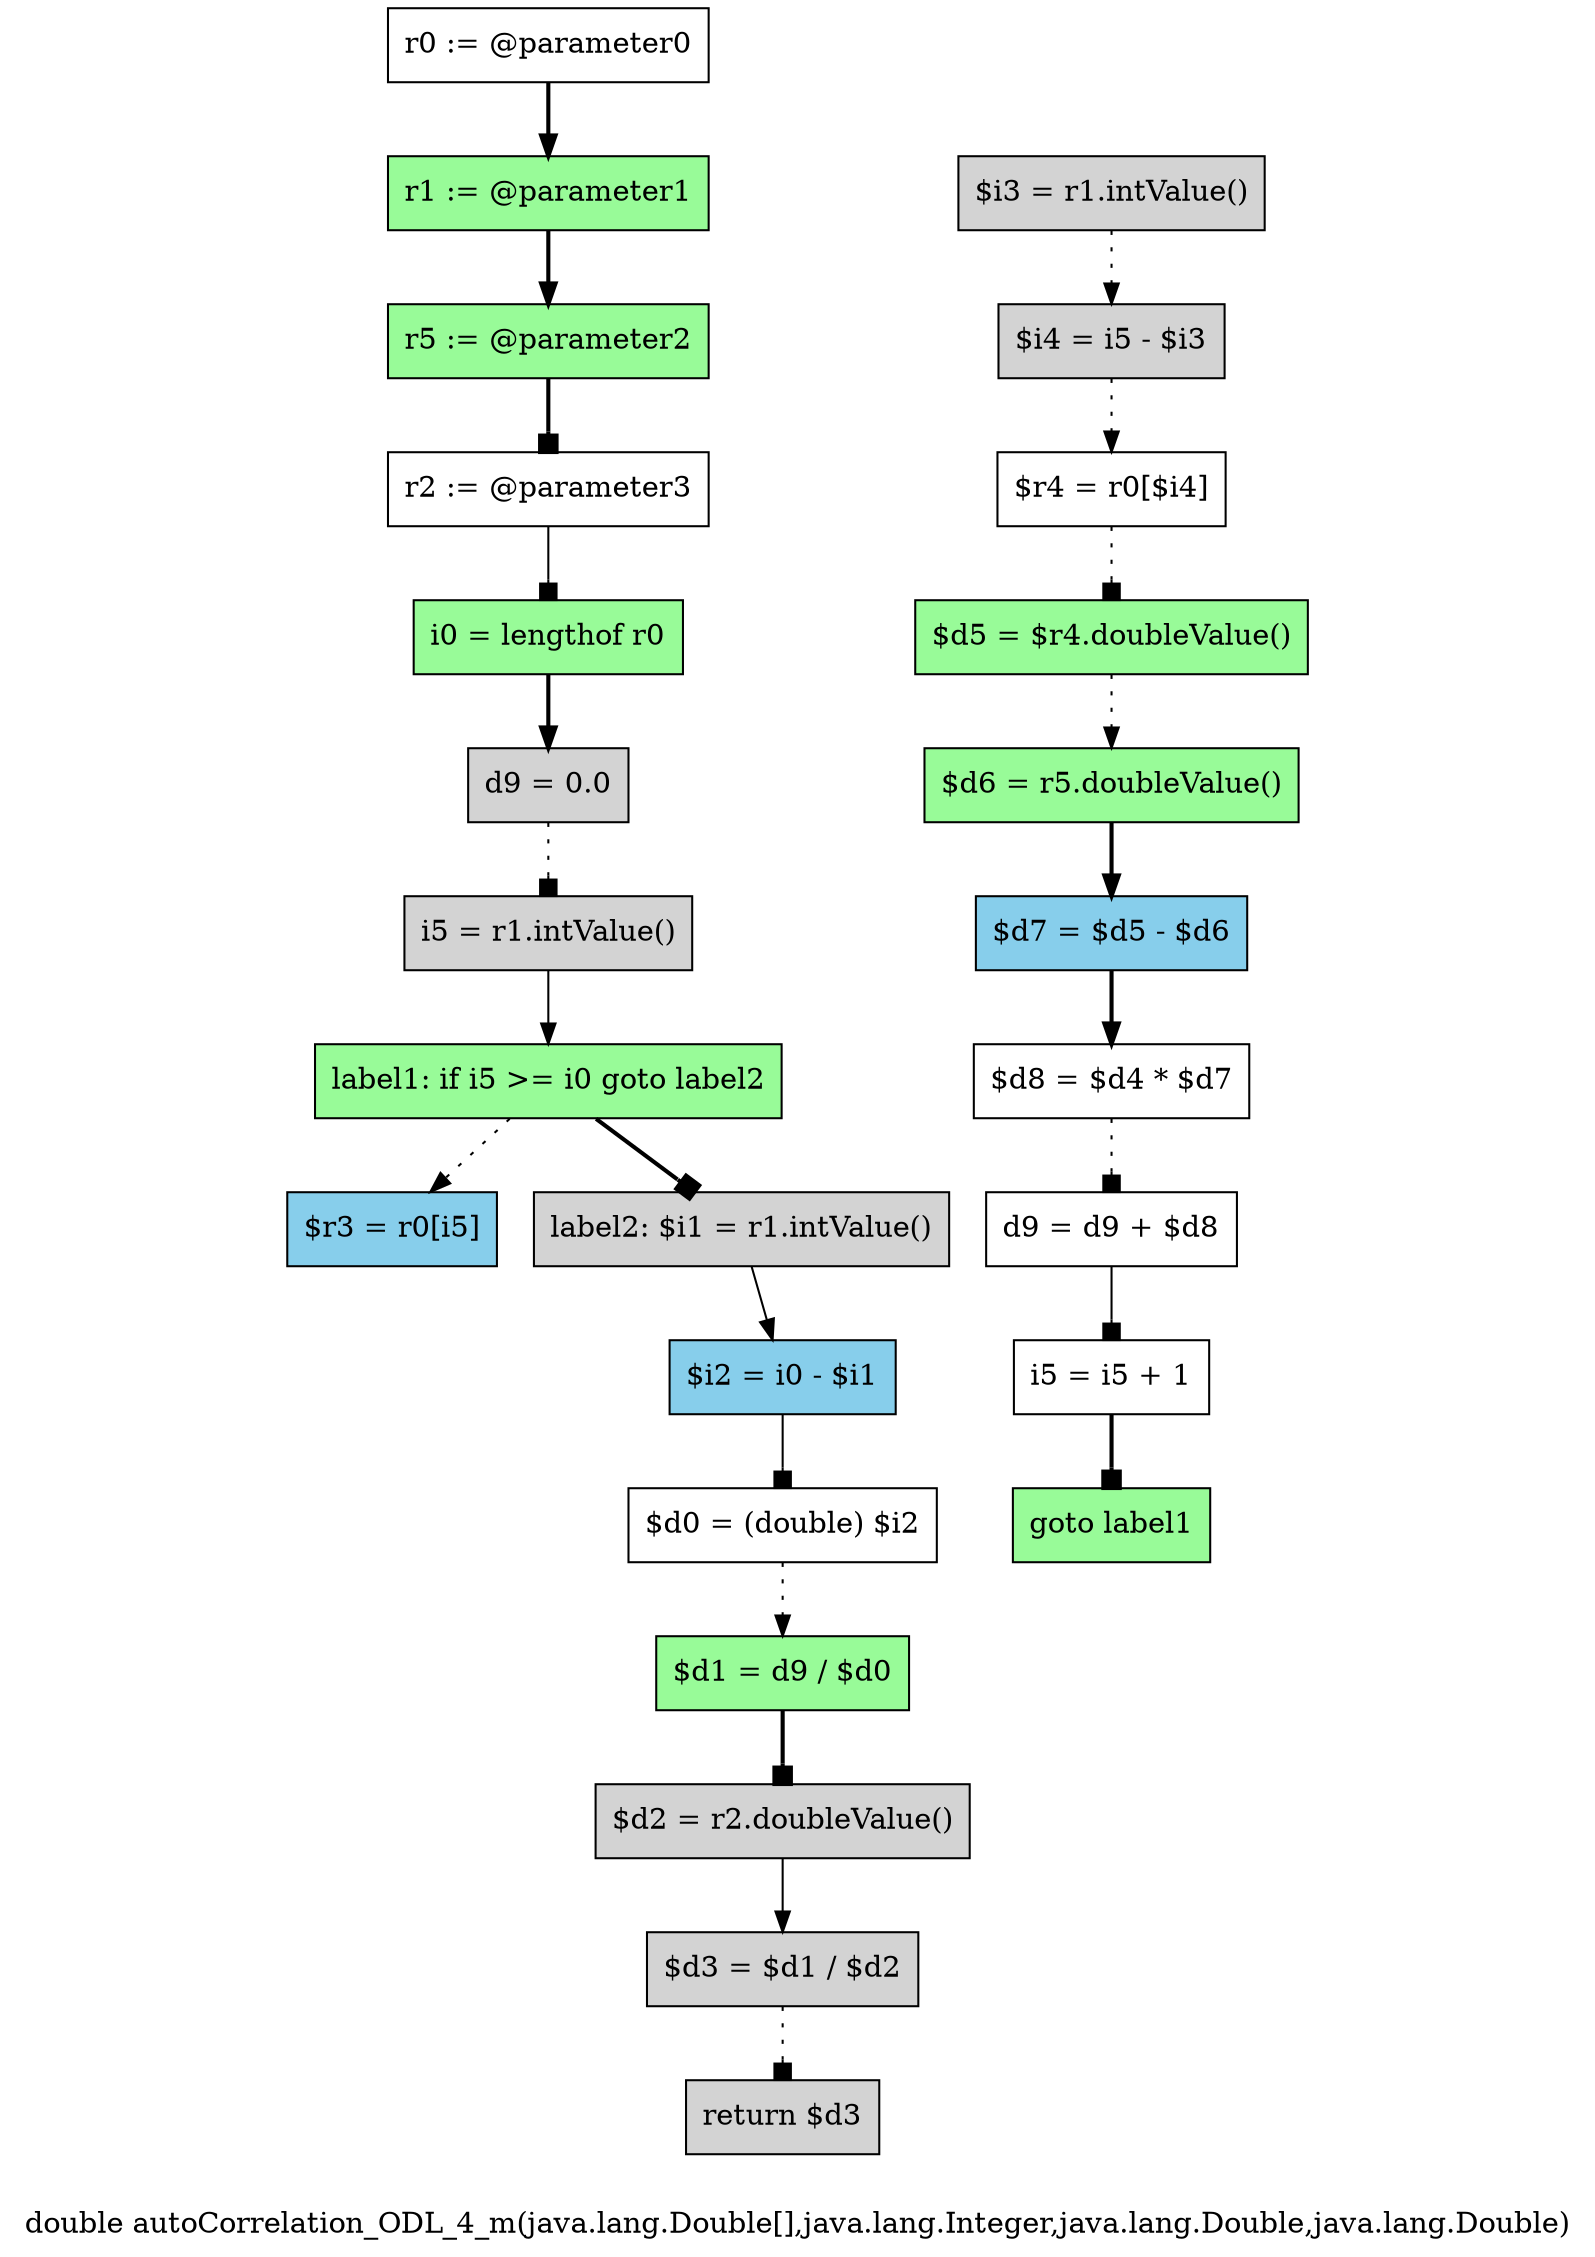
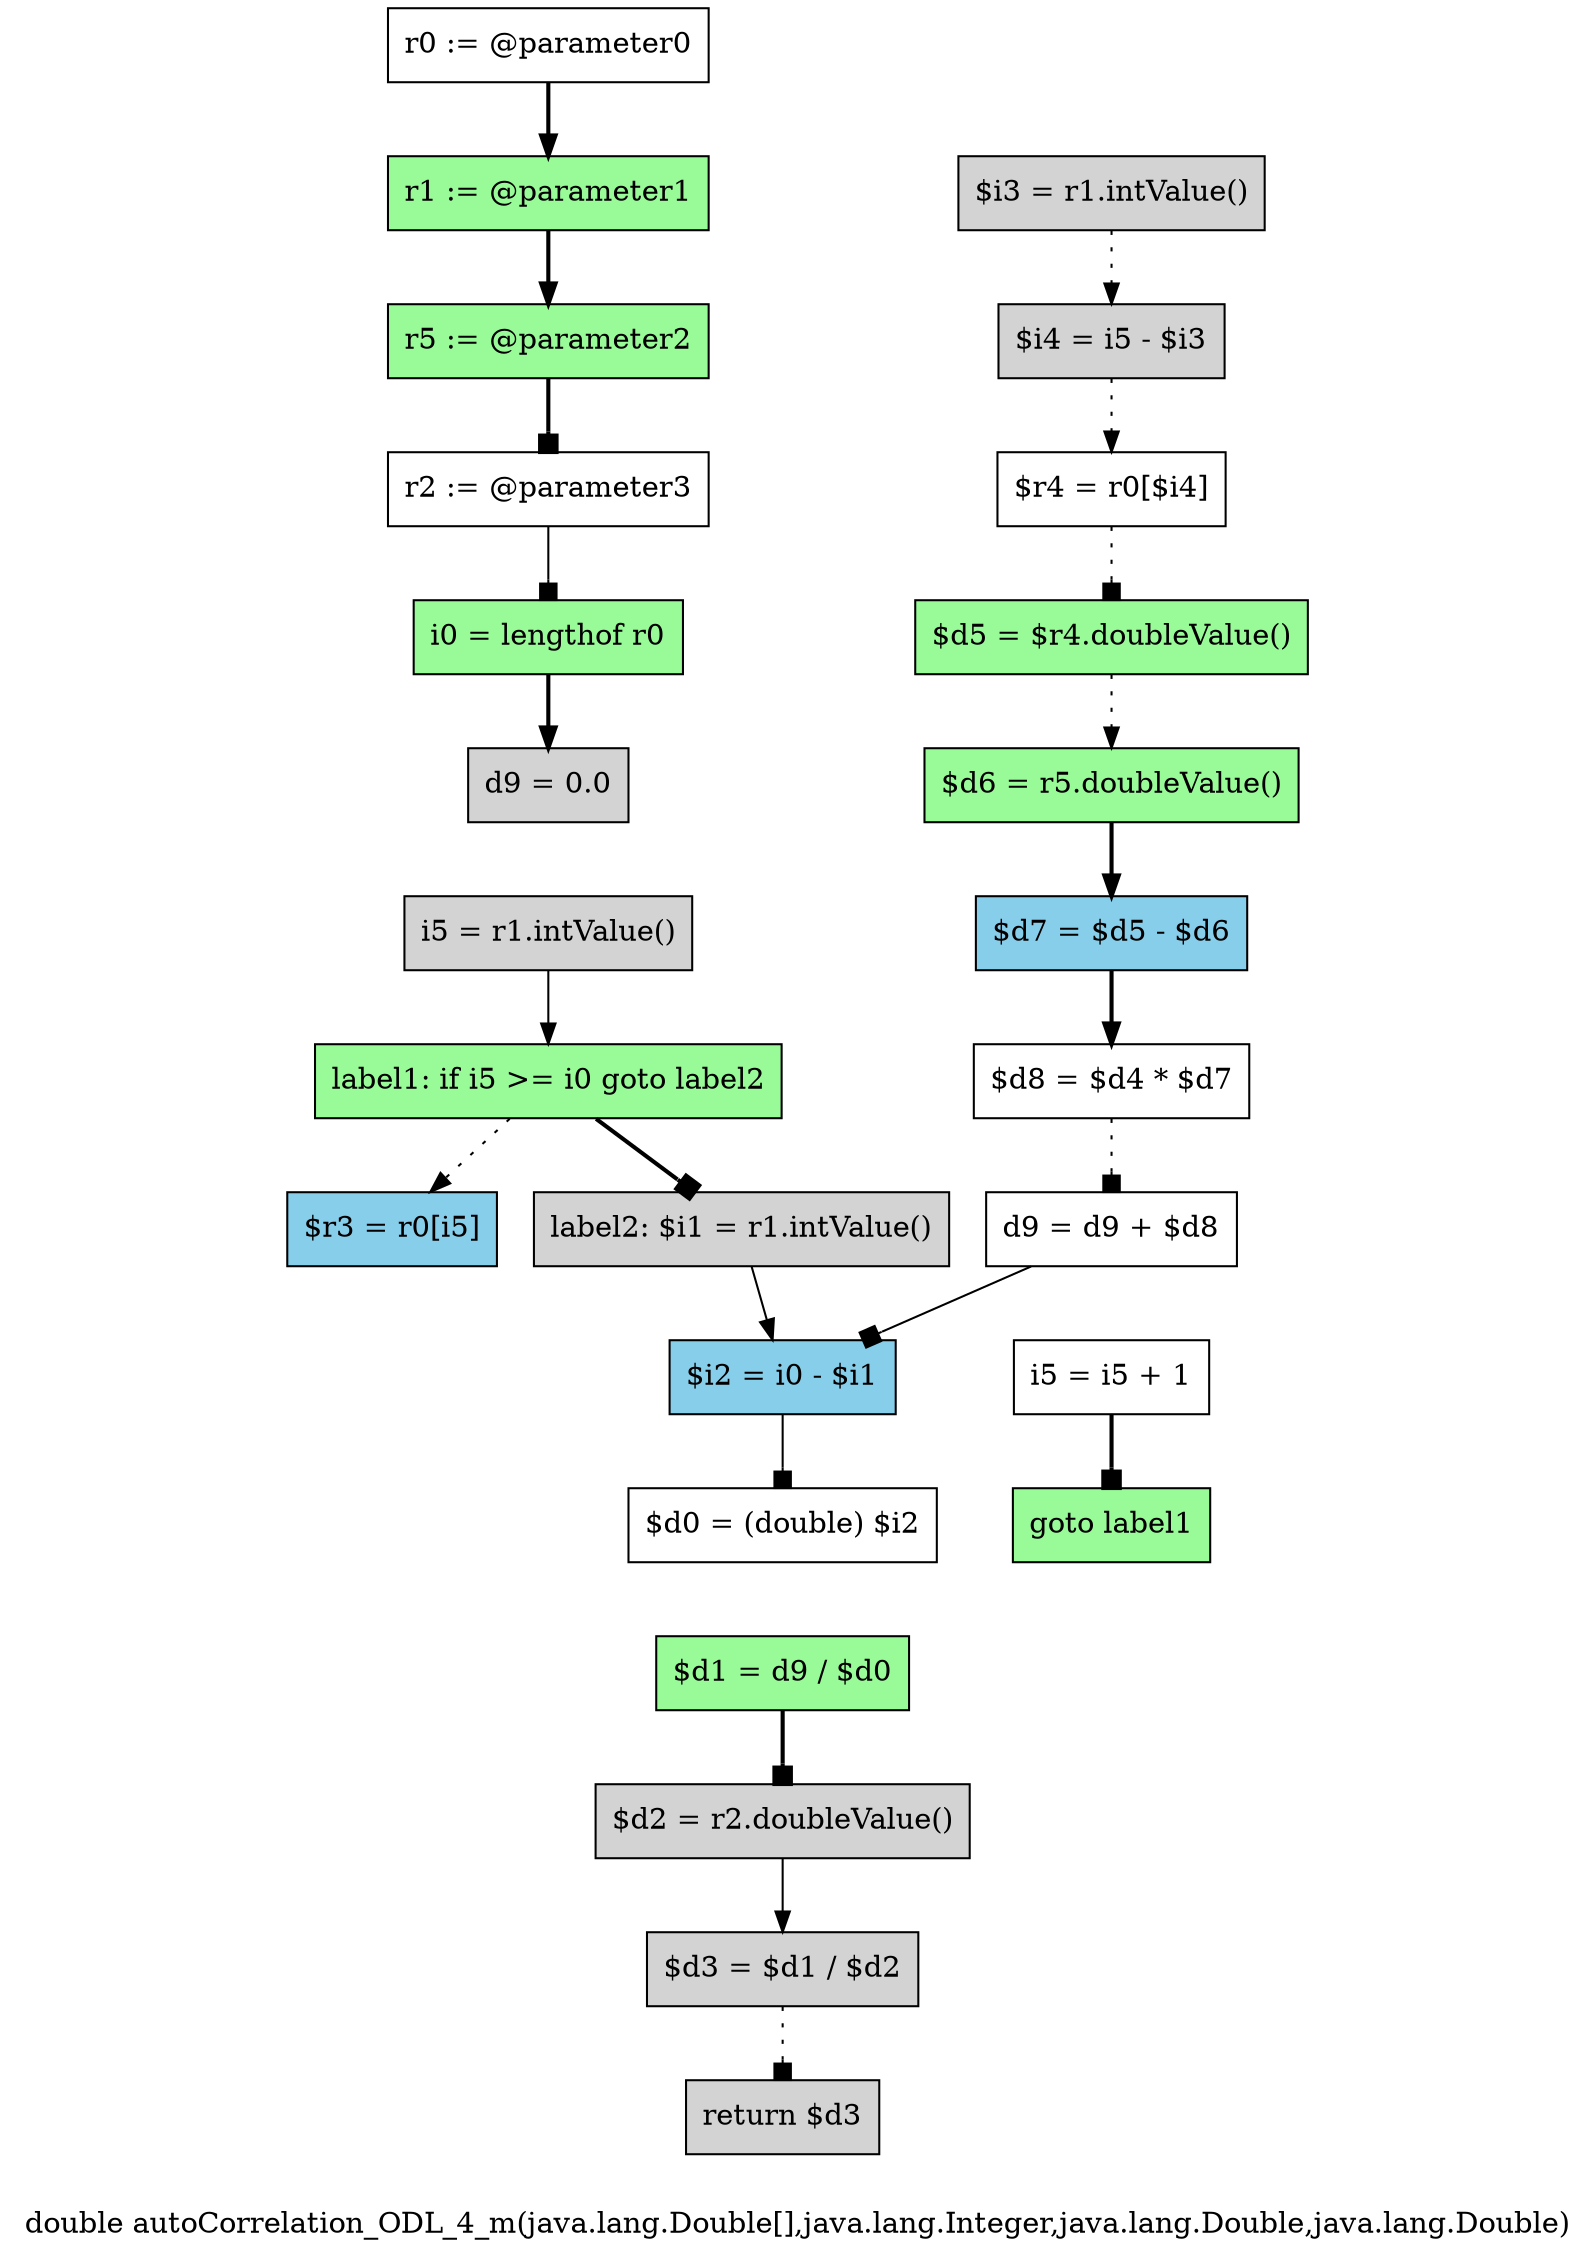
(548, 849) -> none
(1112, 1293) -> (957, 1299)
(783, 1589) -> none
